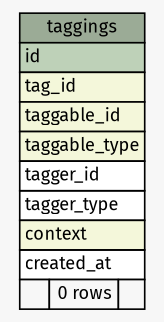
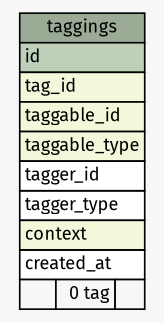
(86, 294) -> (90, 294)
